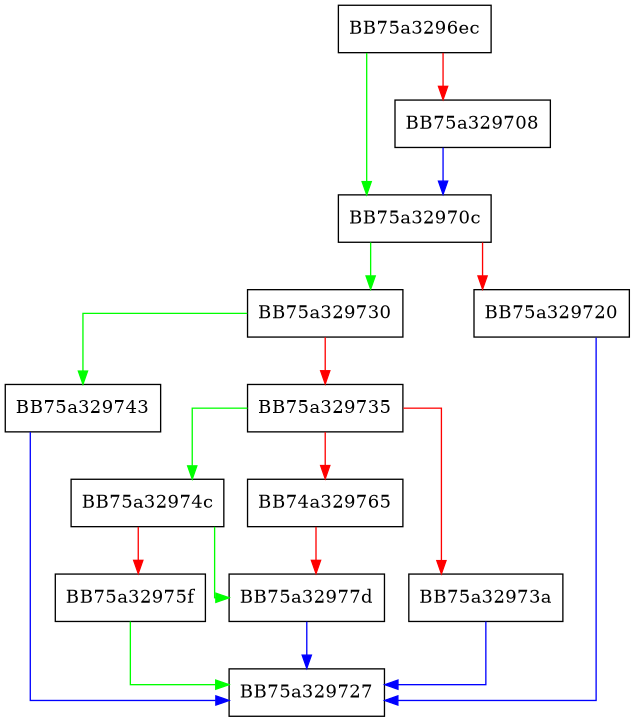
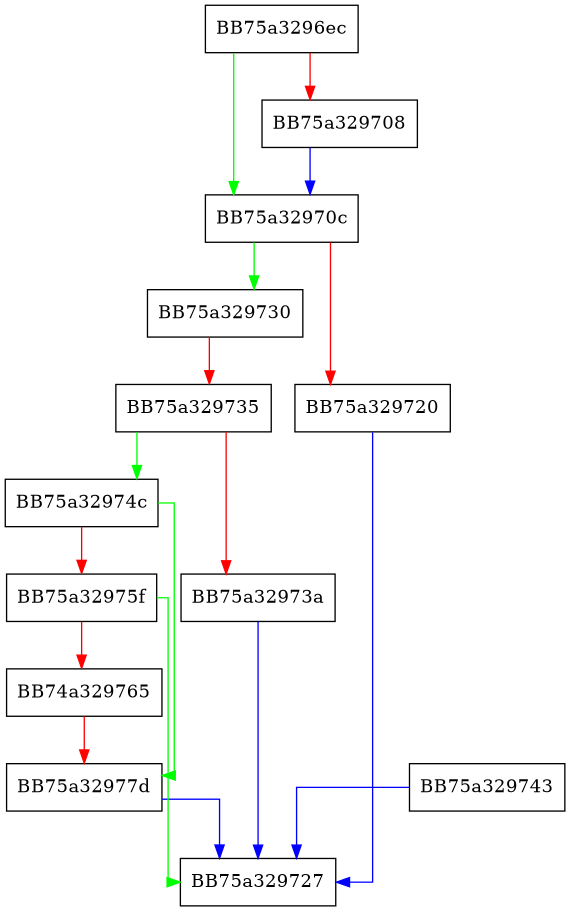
(136, 313) -> none
(325, 449) -> (82, 638)
